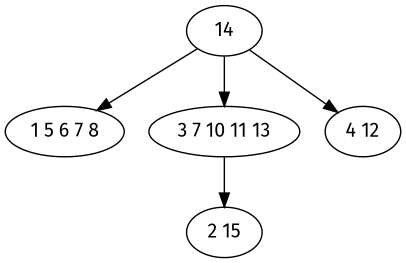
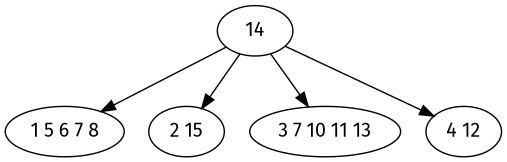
(224, 175) -> (225, 75)
